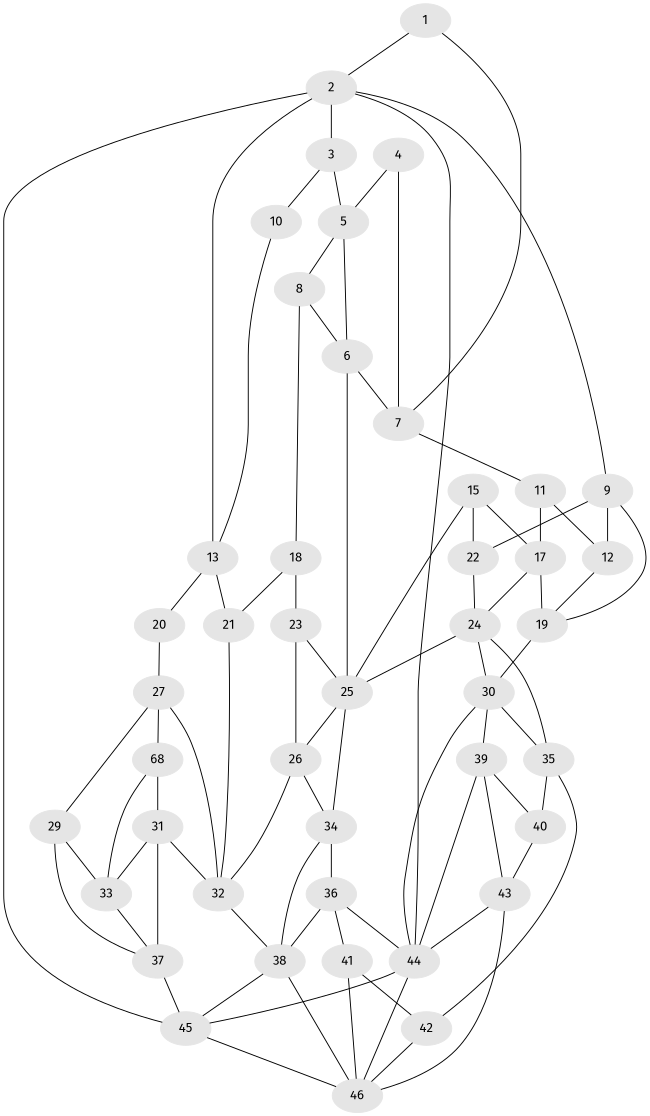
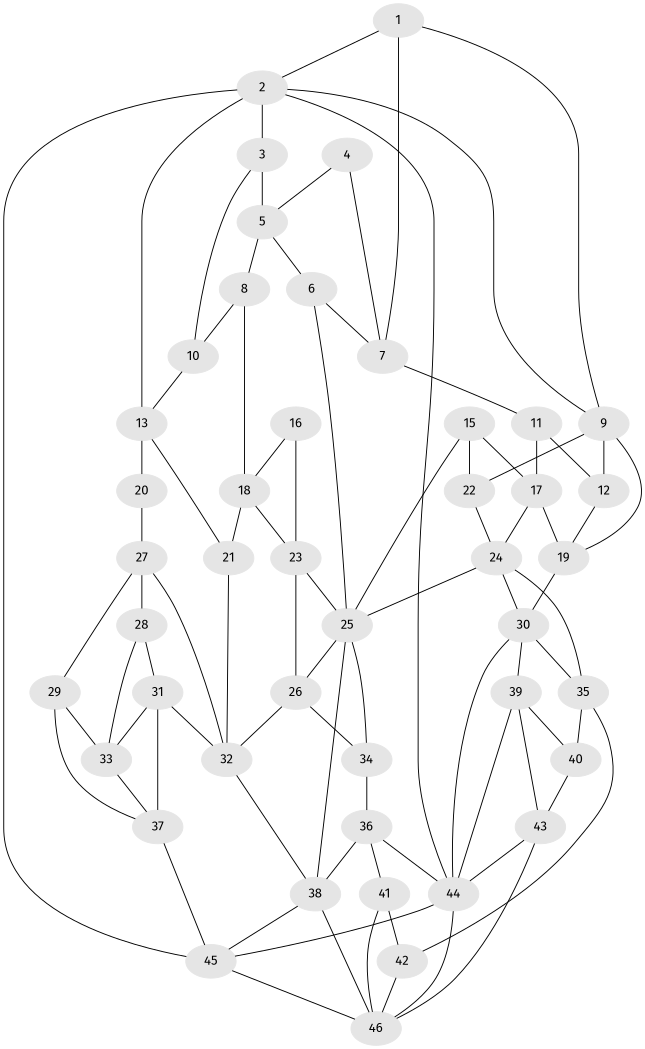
none -> (579, 174)
(323, 323) -> (219, 323)
none -> (296, 424)
(158, 760) -> (142, 625)
(293, 890) -> (331, 760)
